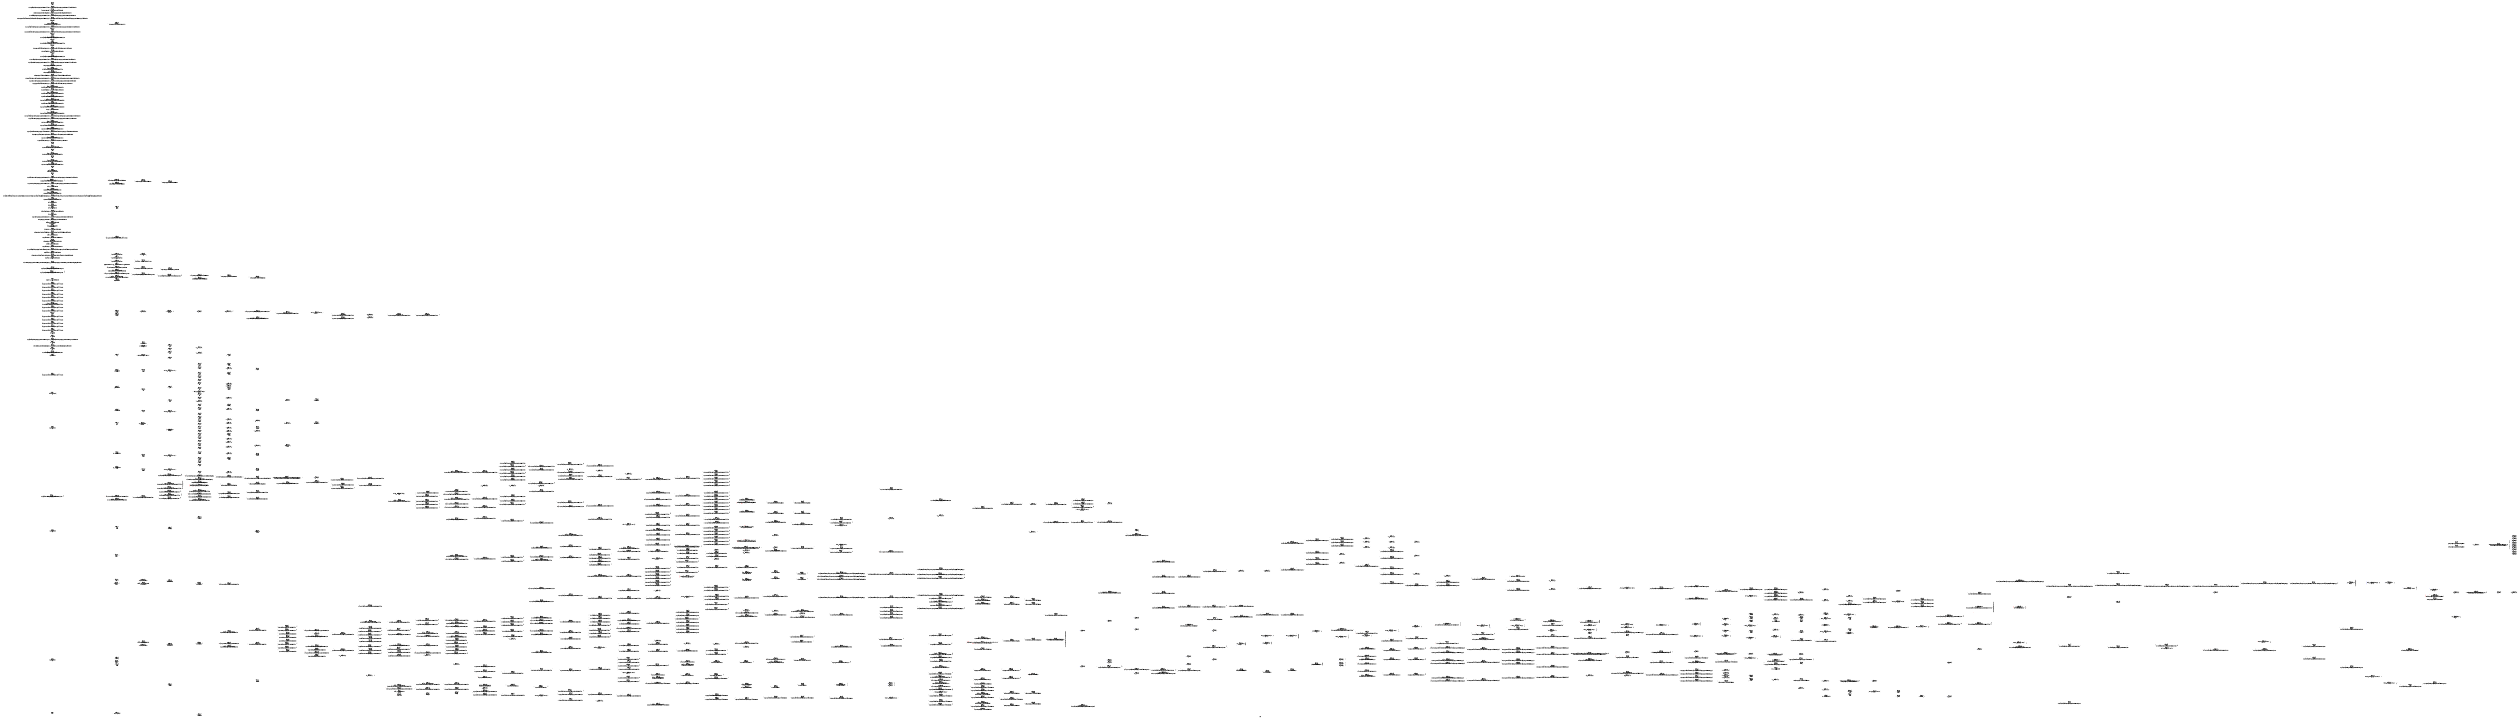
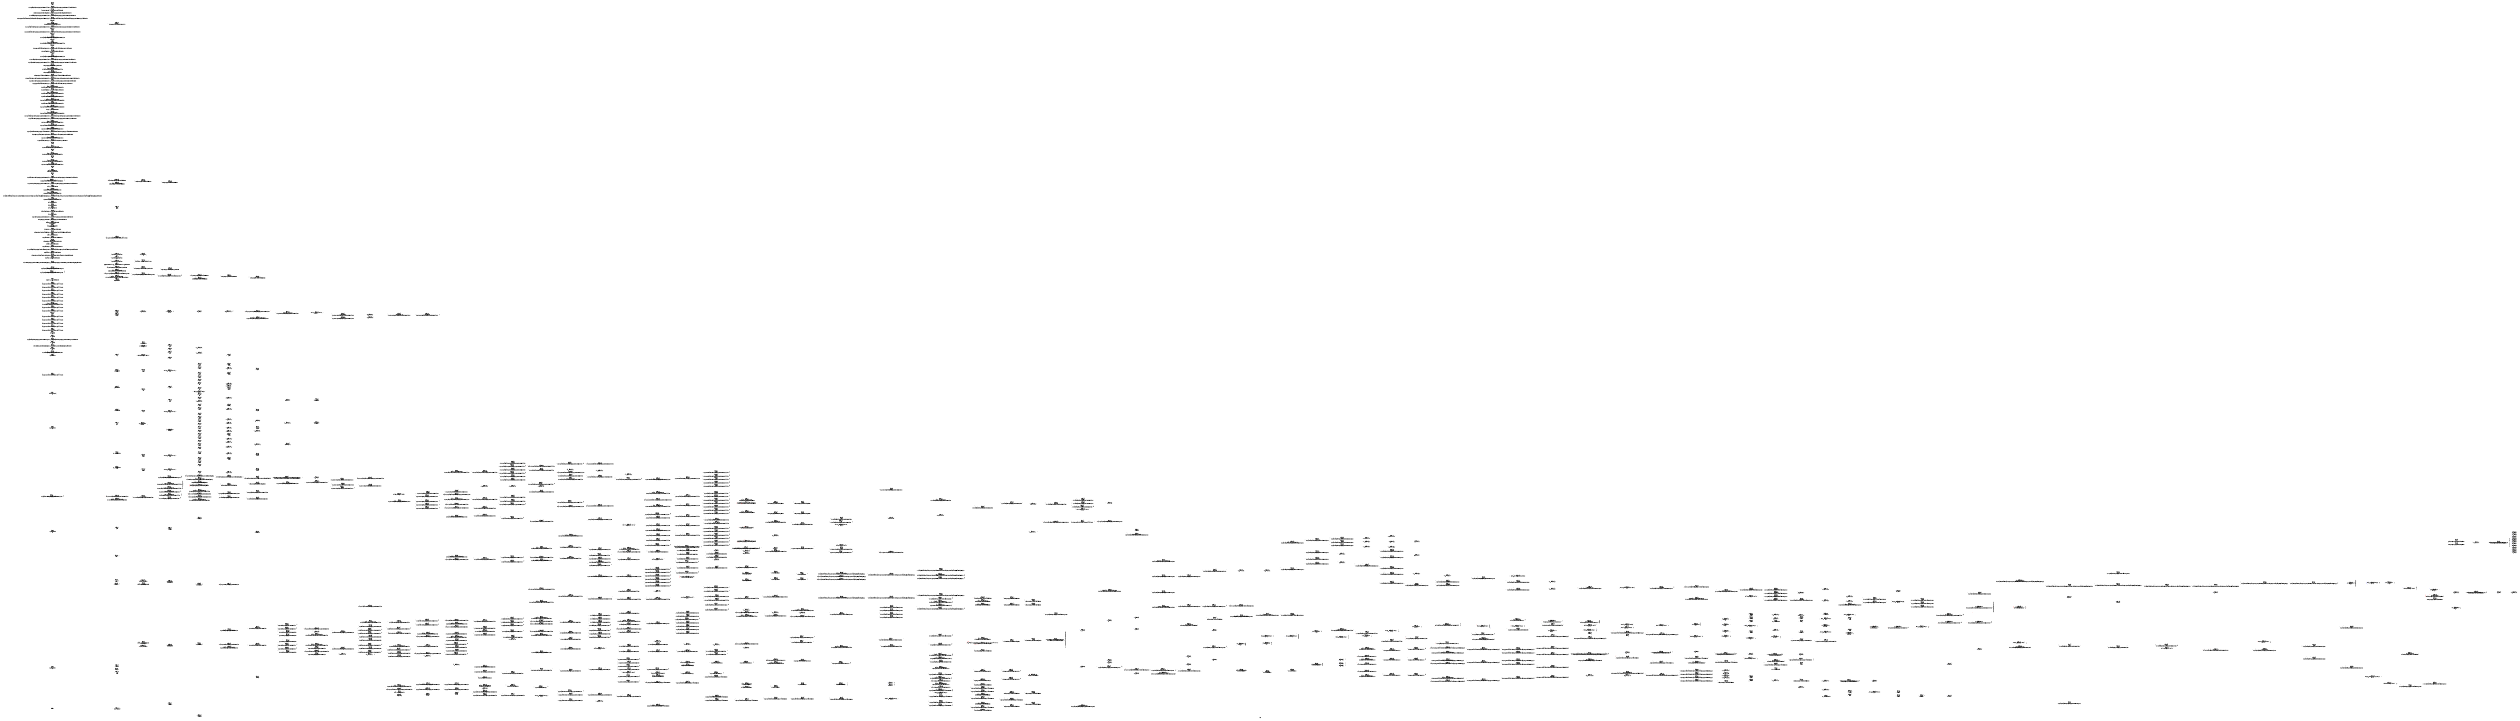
none -> (2514, 539)
